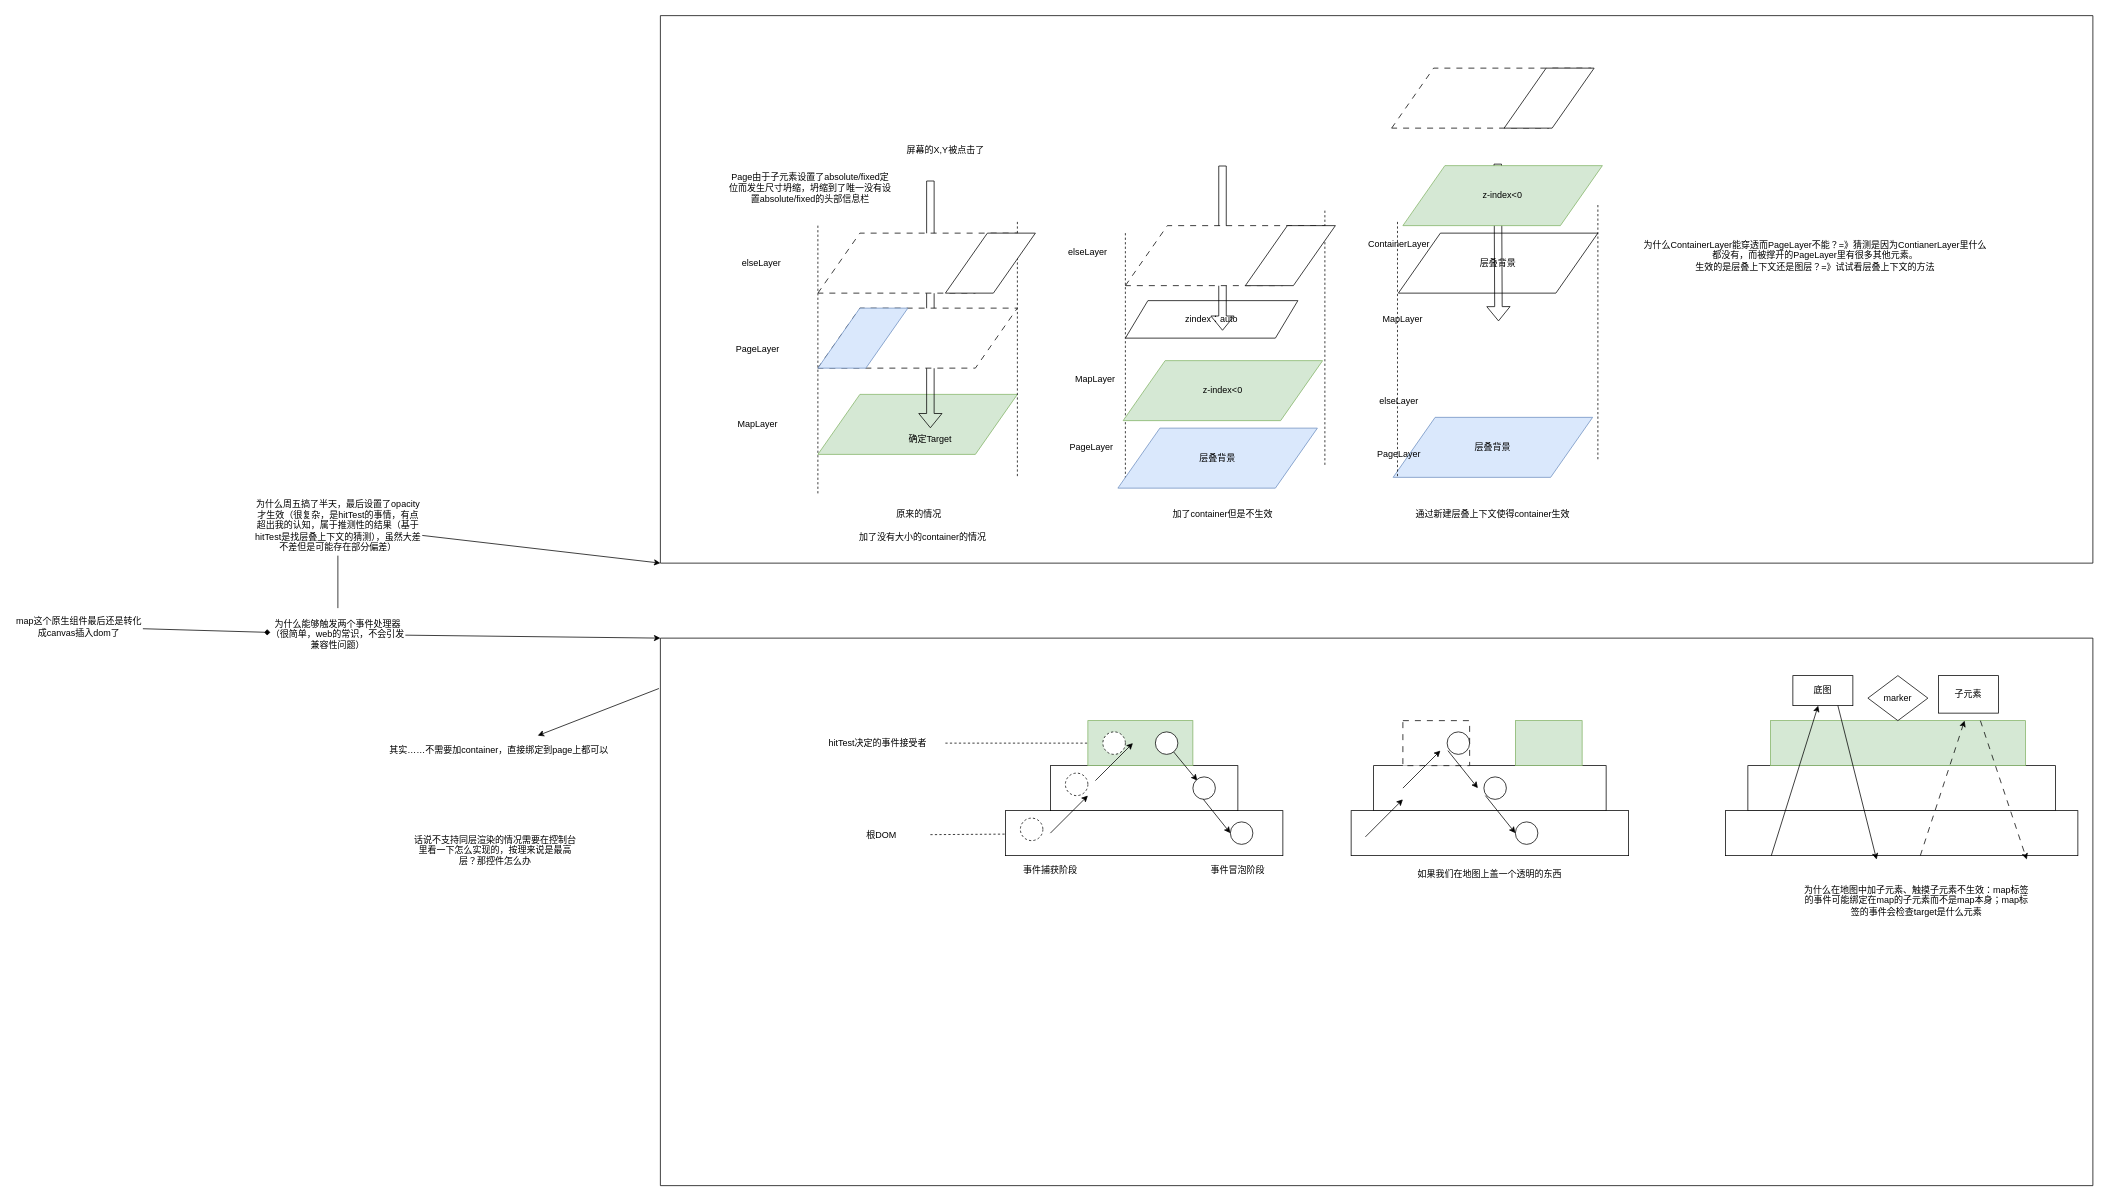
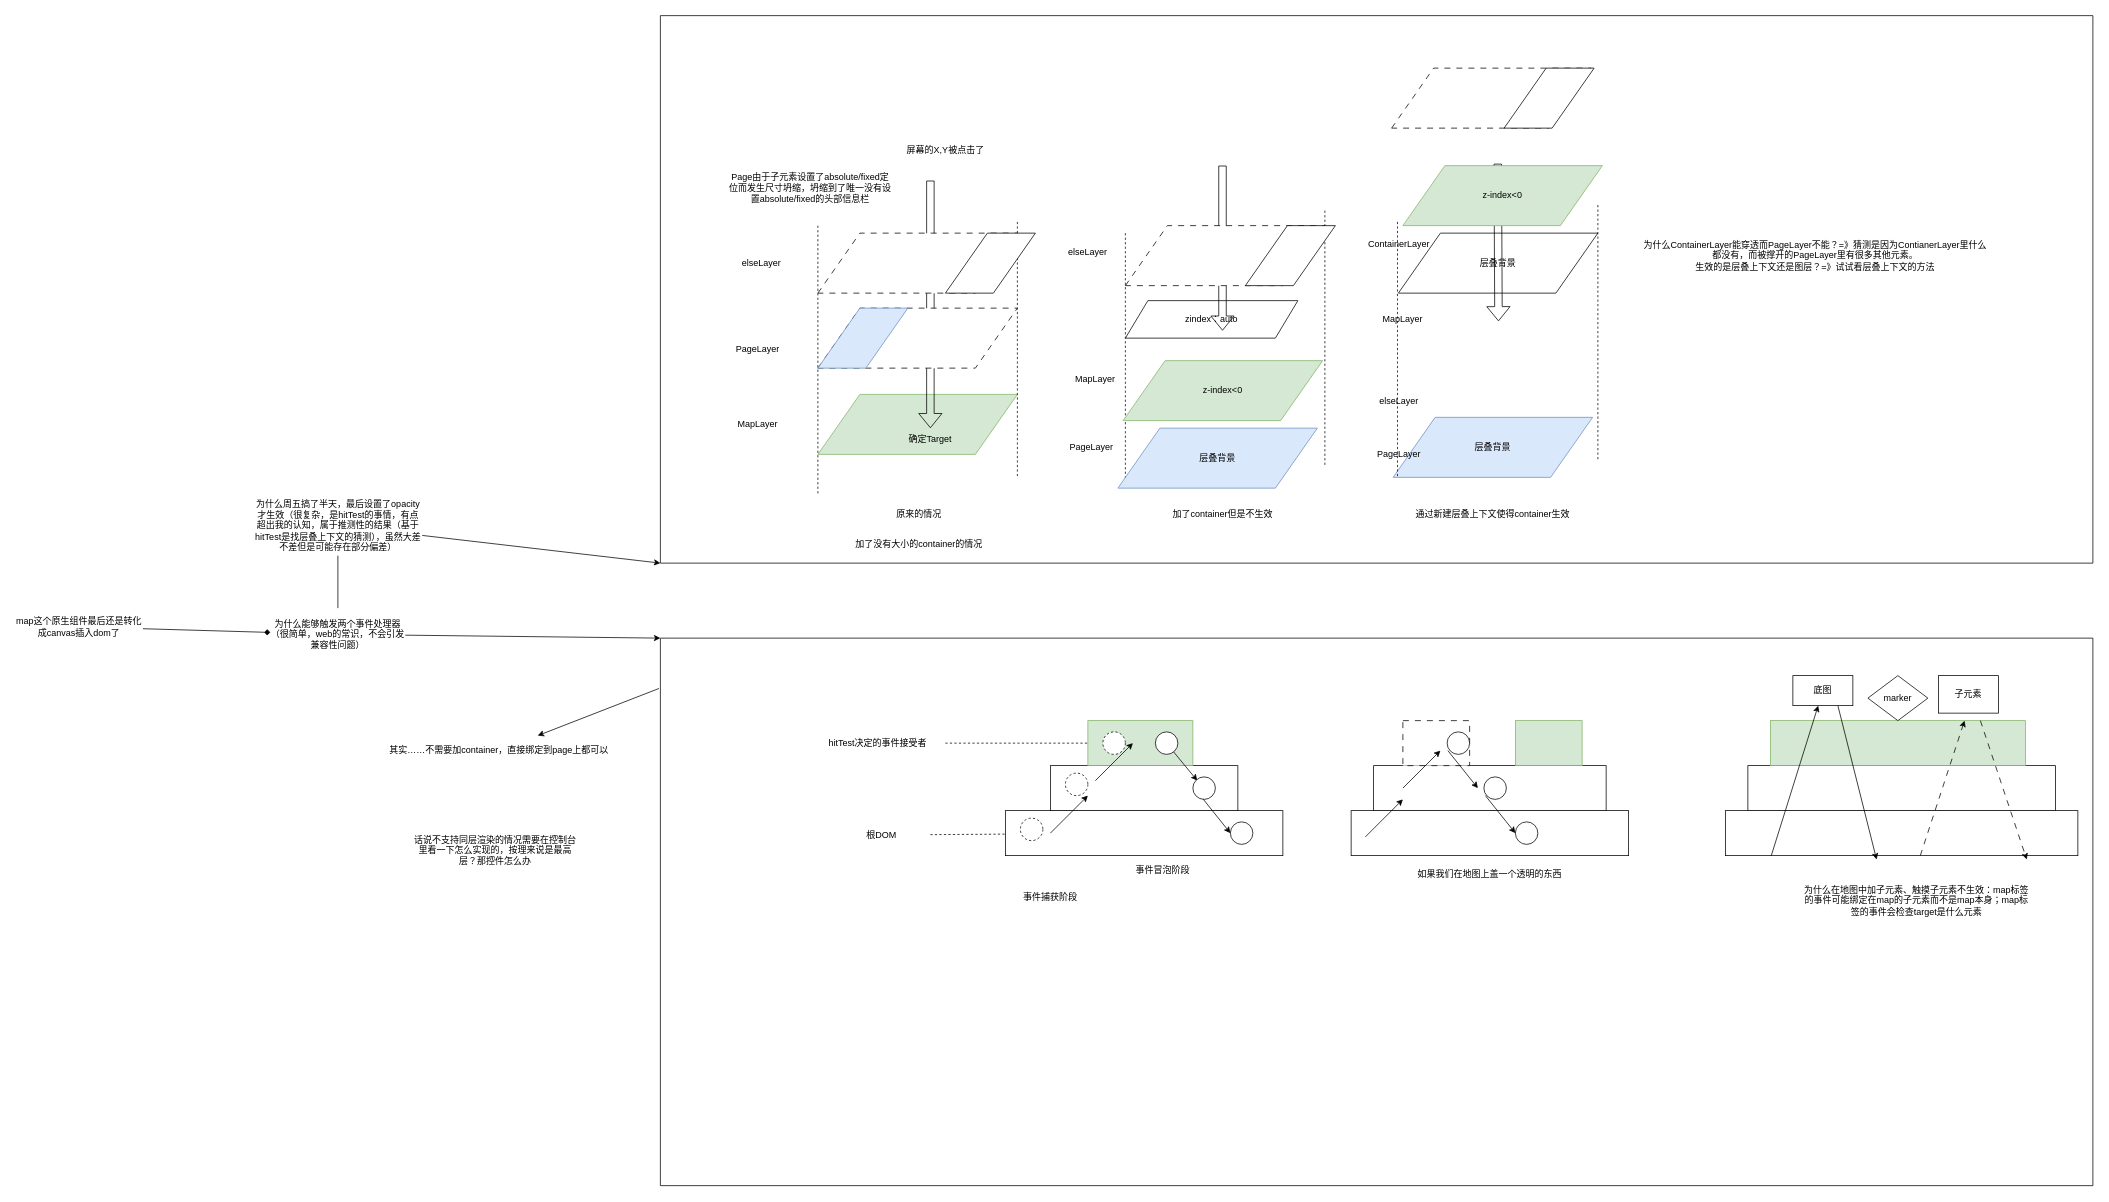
(923, 537) -> (919, 544)
(1050, 870) -> (1050, 897)
(1238, 870) -> (1163, 870)
